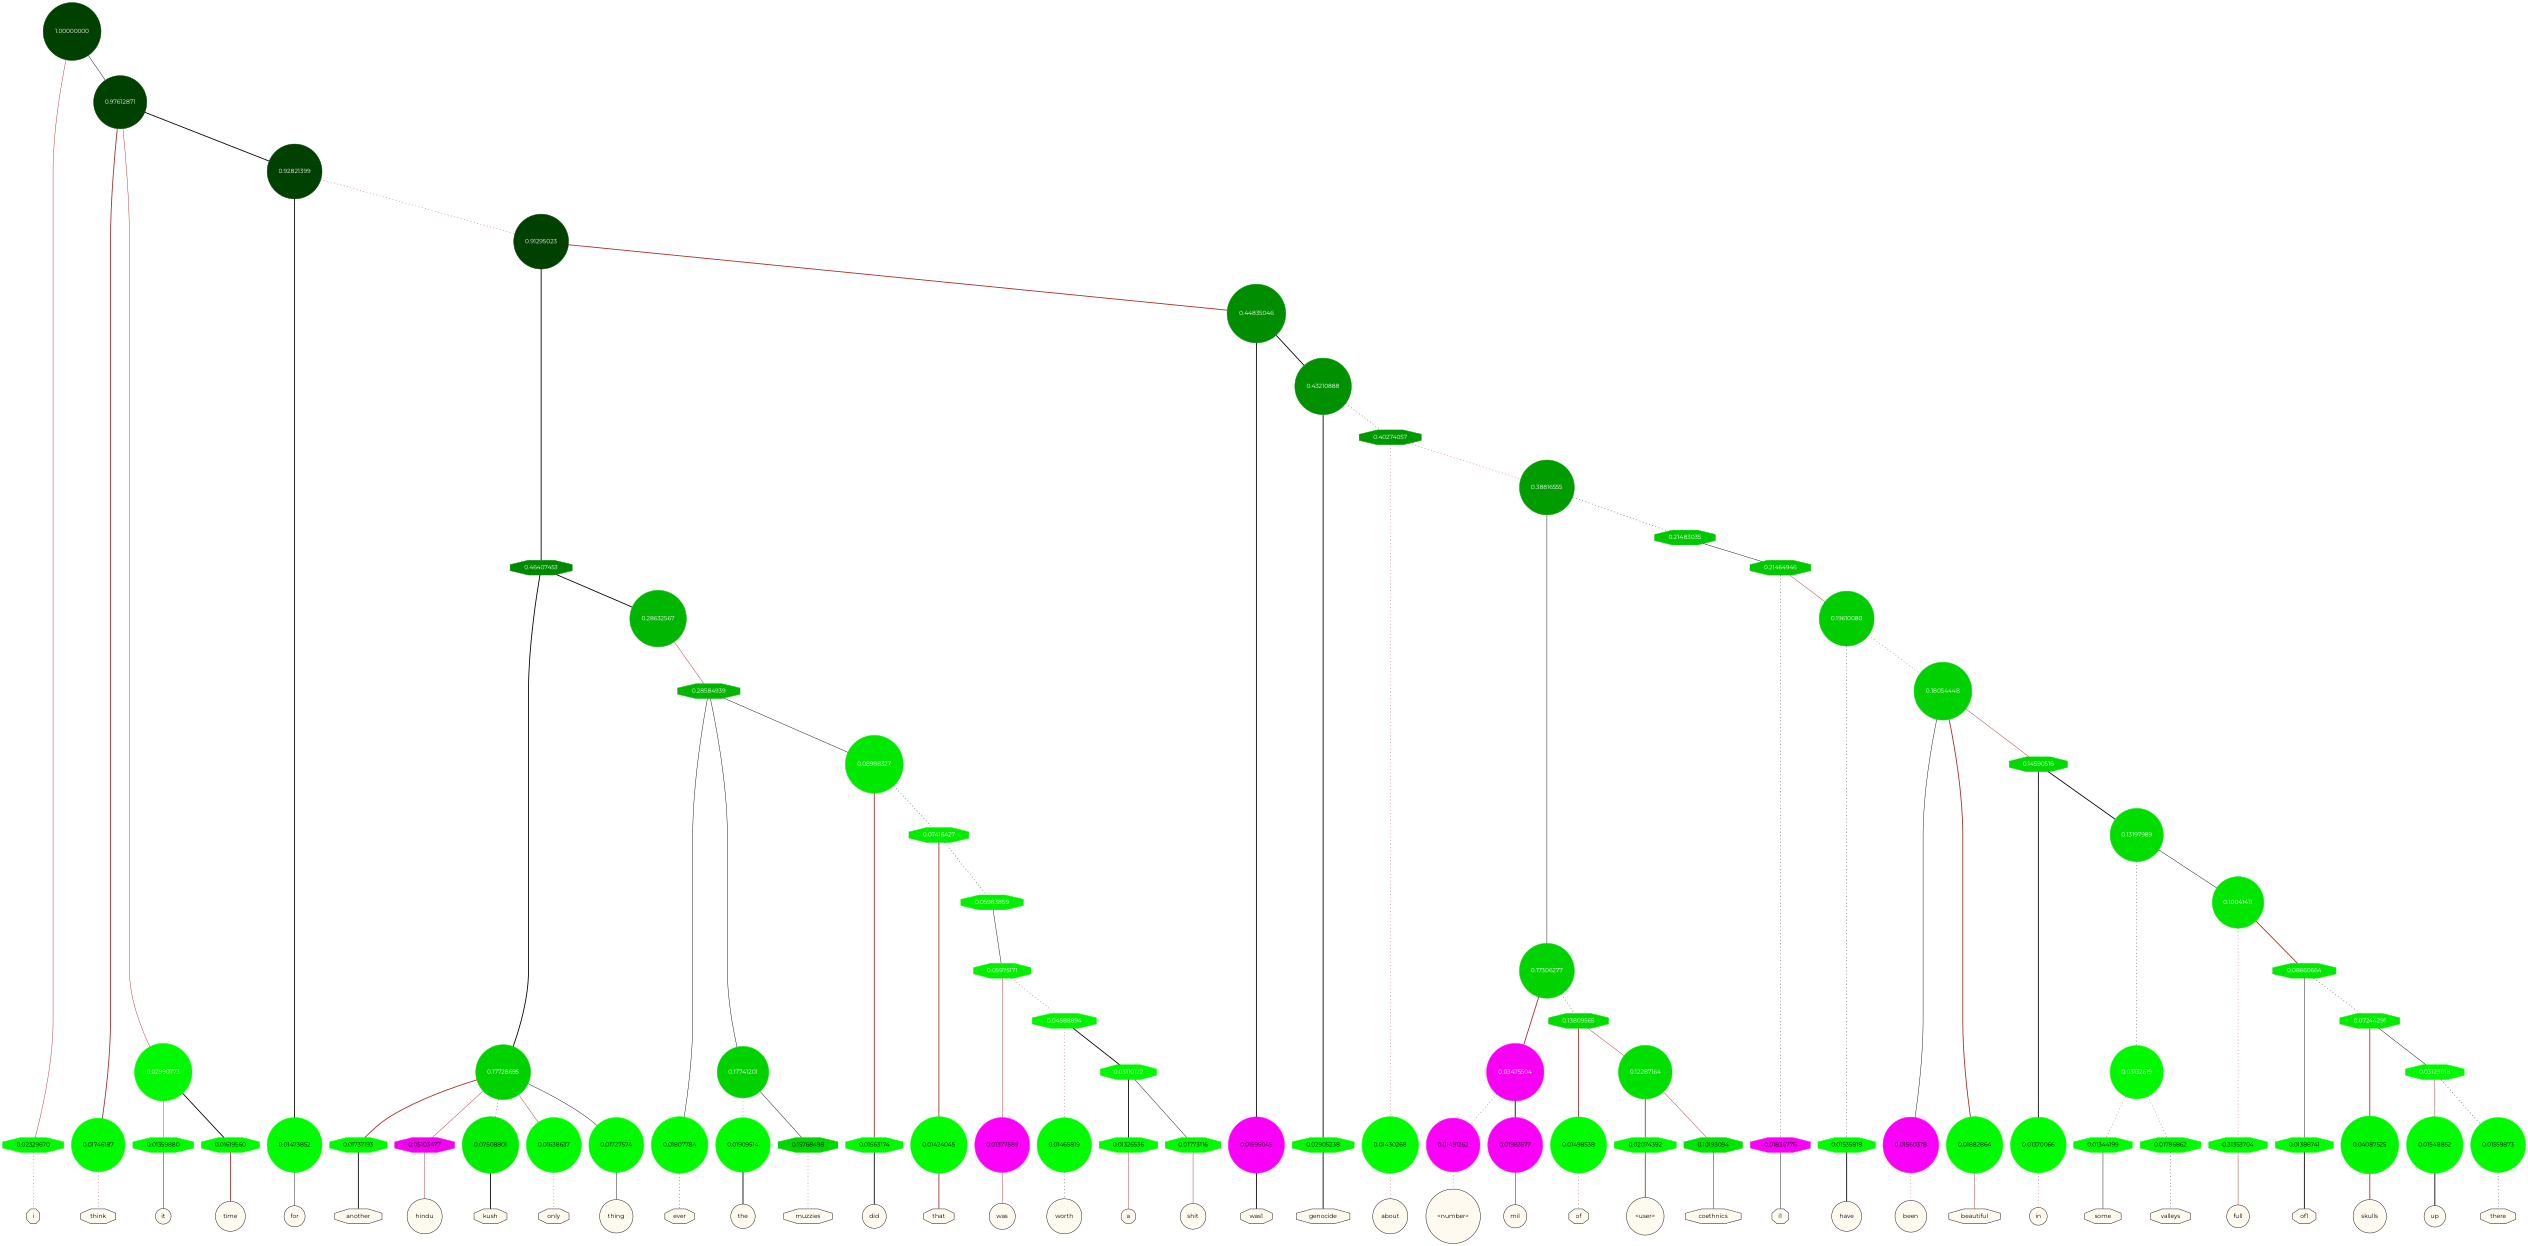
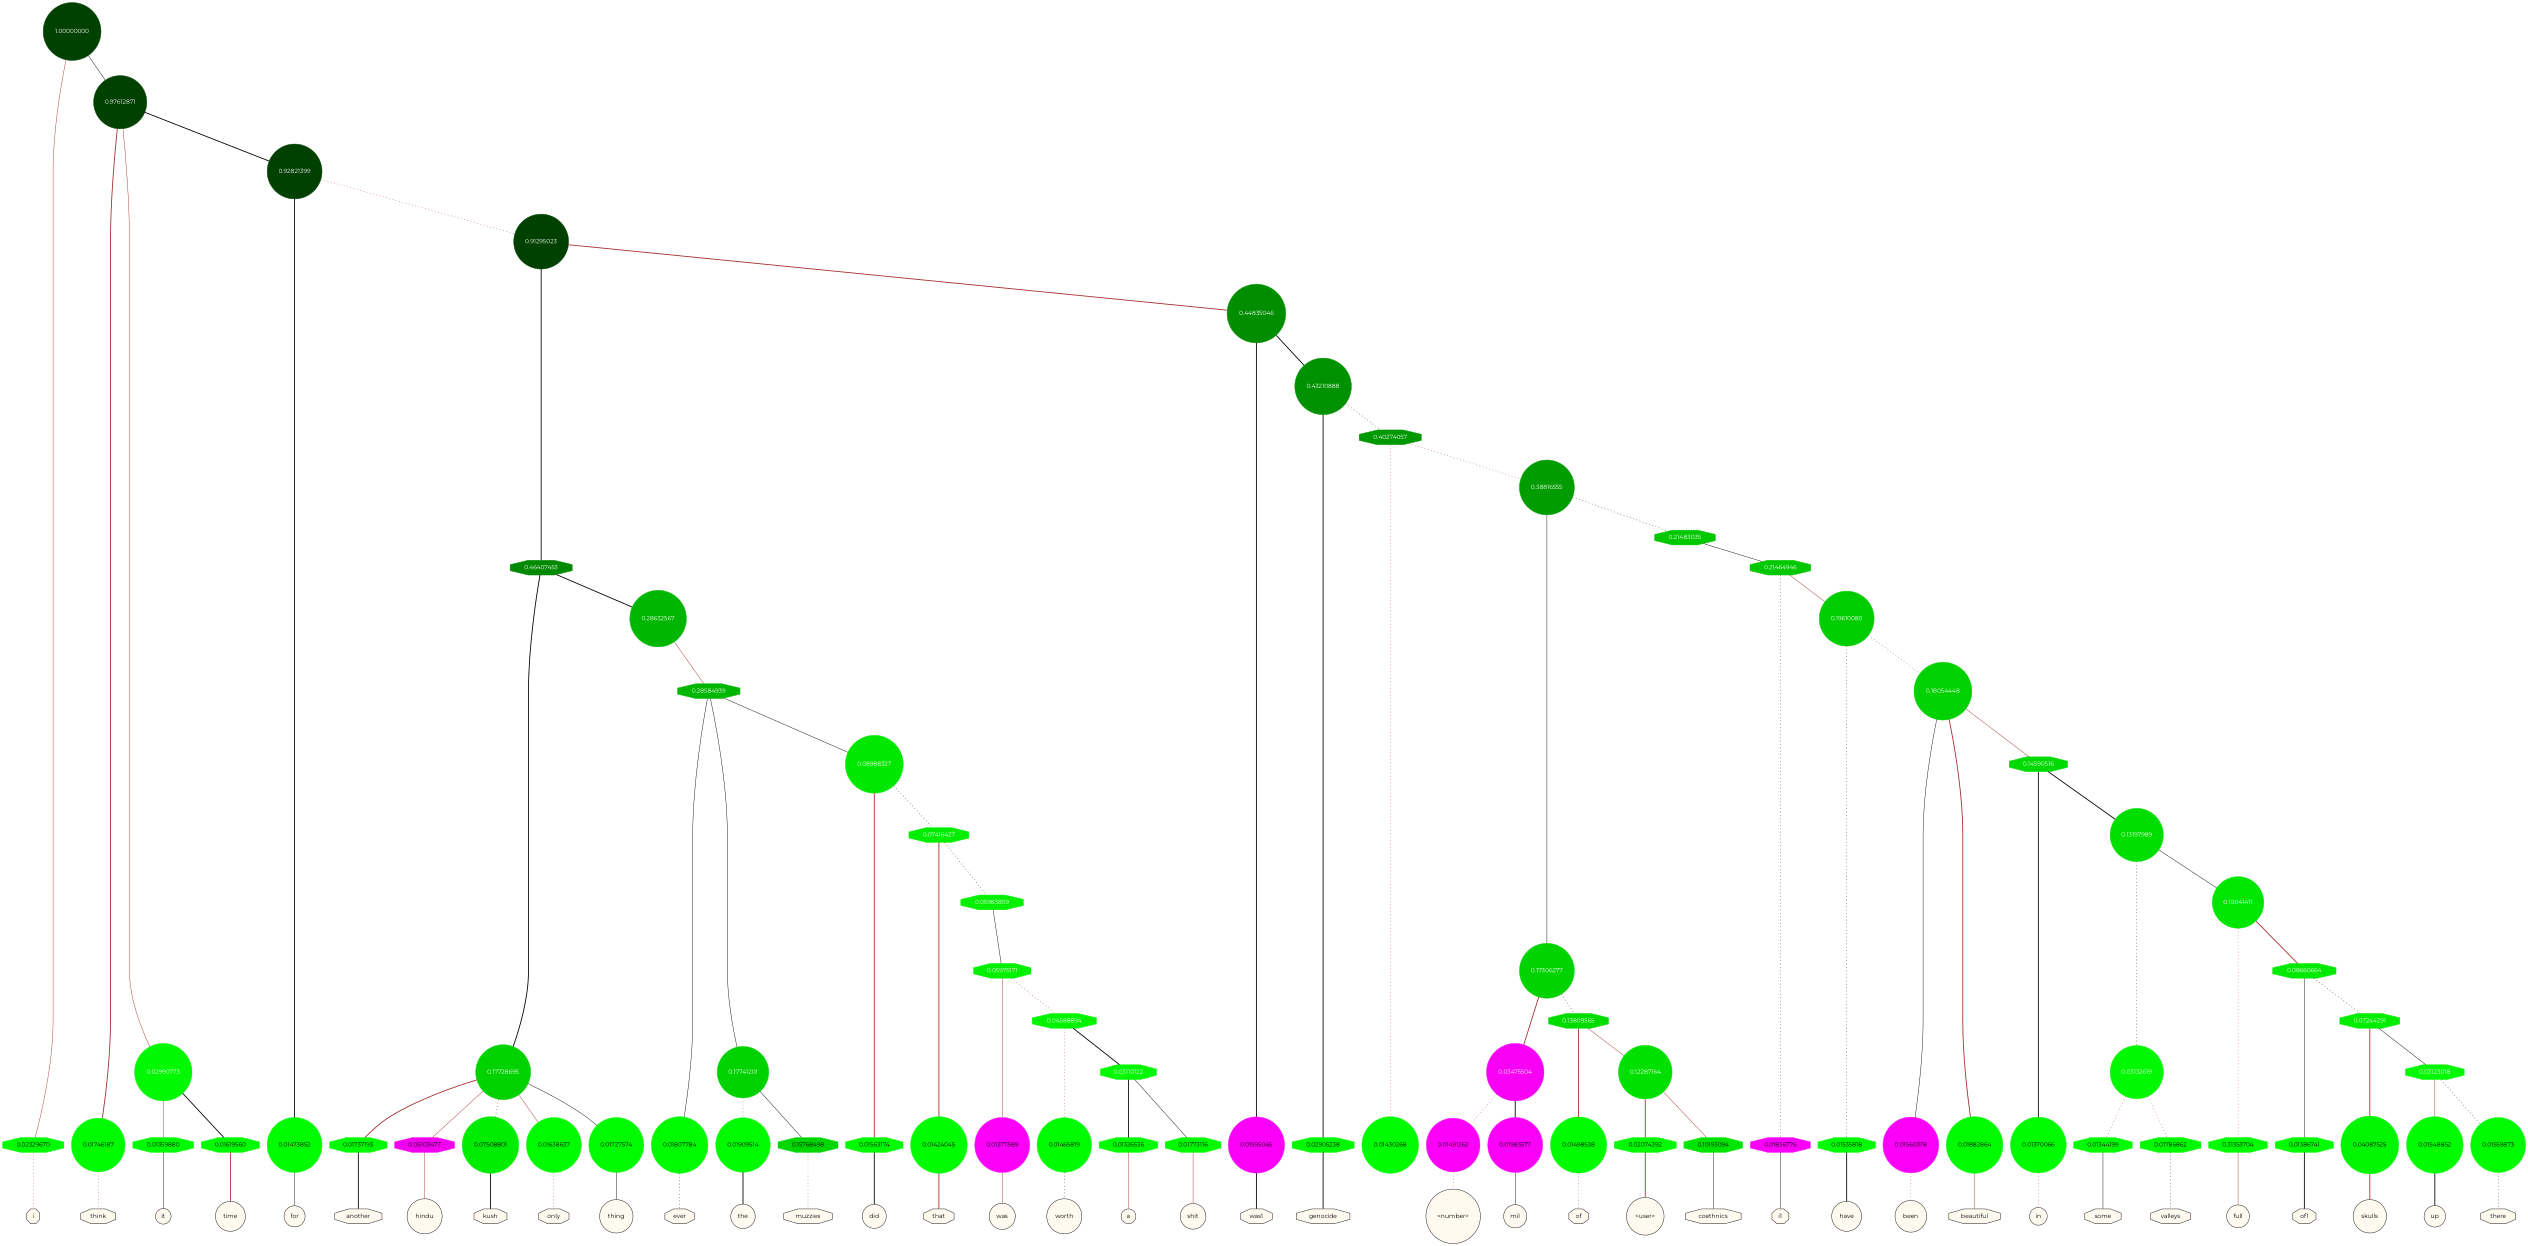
(1390, 1216) -> none
